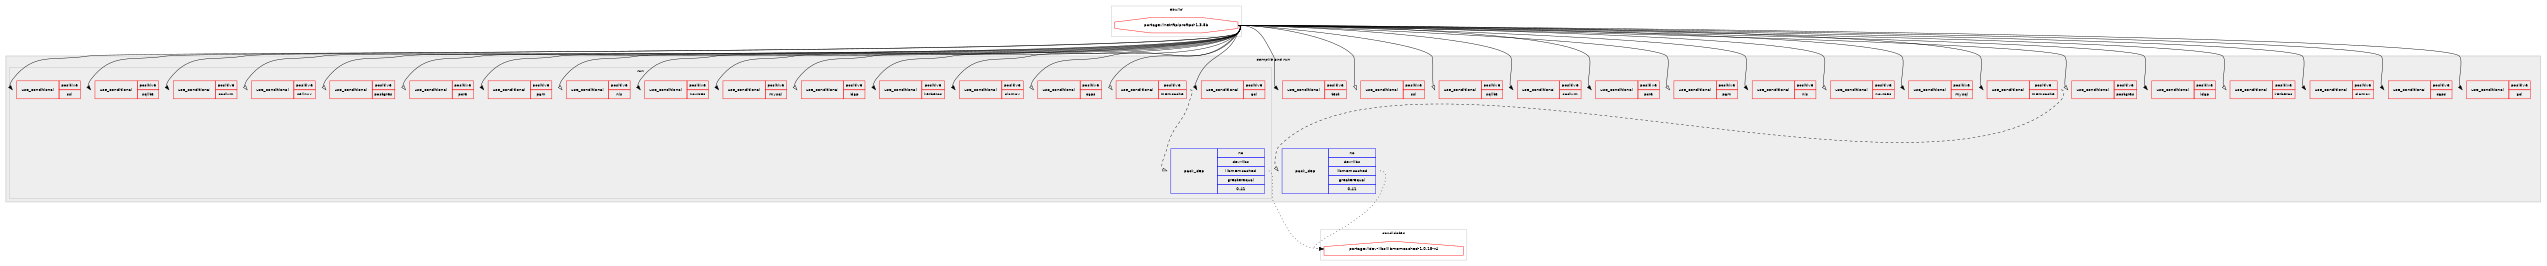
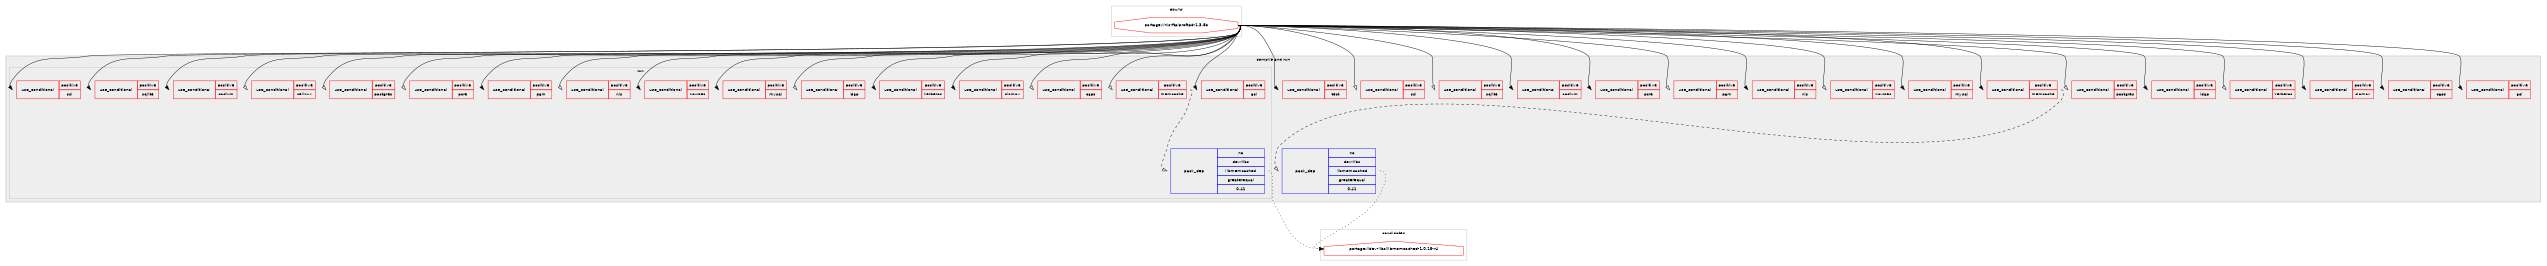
(1176, 25) -> (1176, 25)
